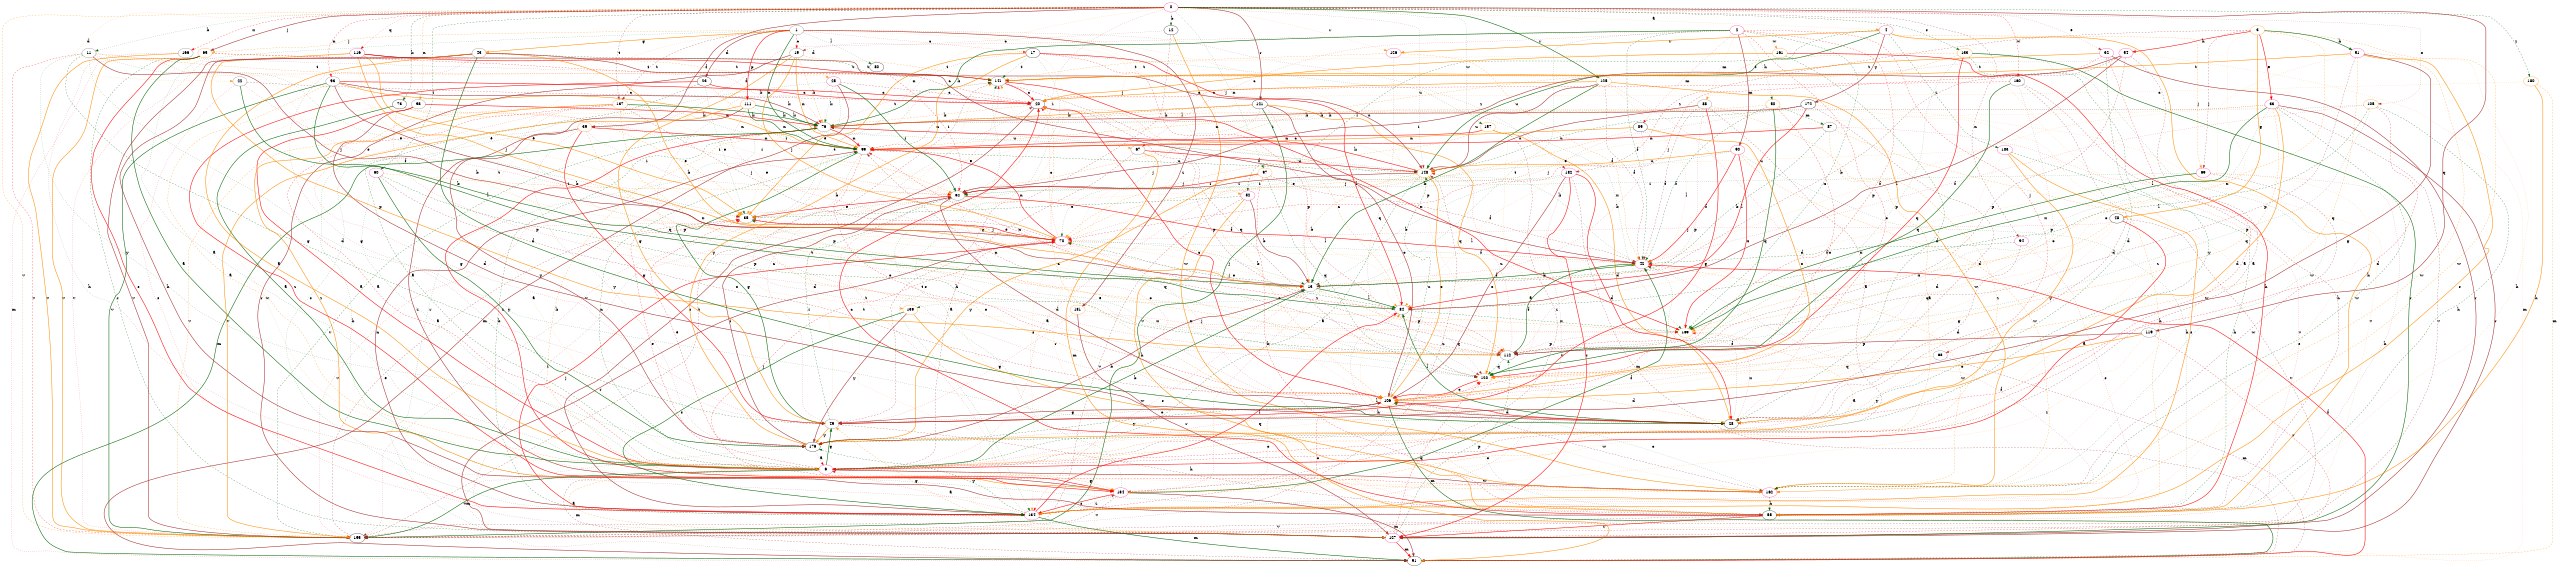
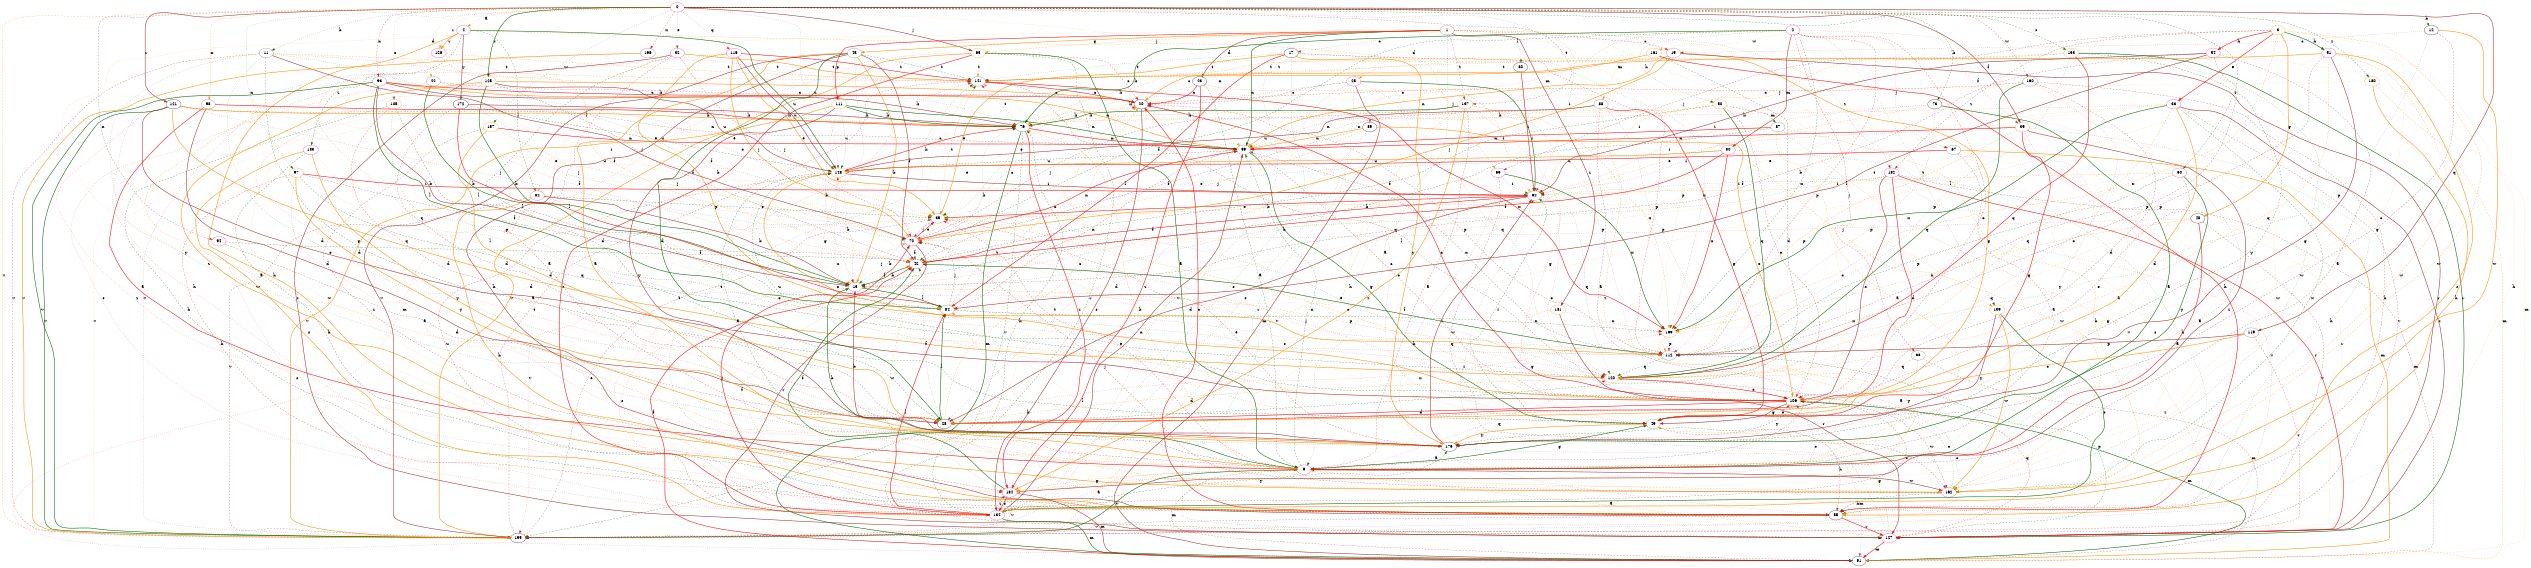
(934, 114) -> (1528, 139)
(1919, 278) -> (2105, 278)
